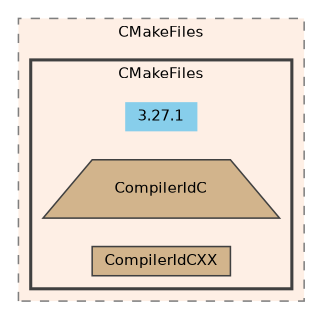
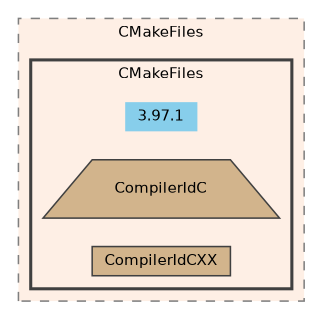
(161, 117) -> (161, 117)
